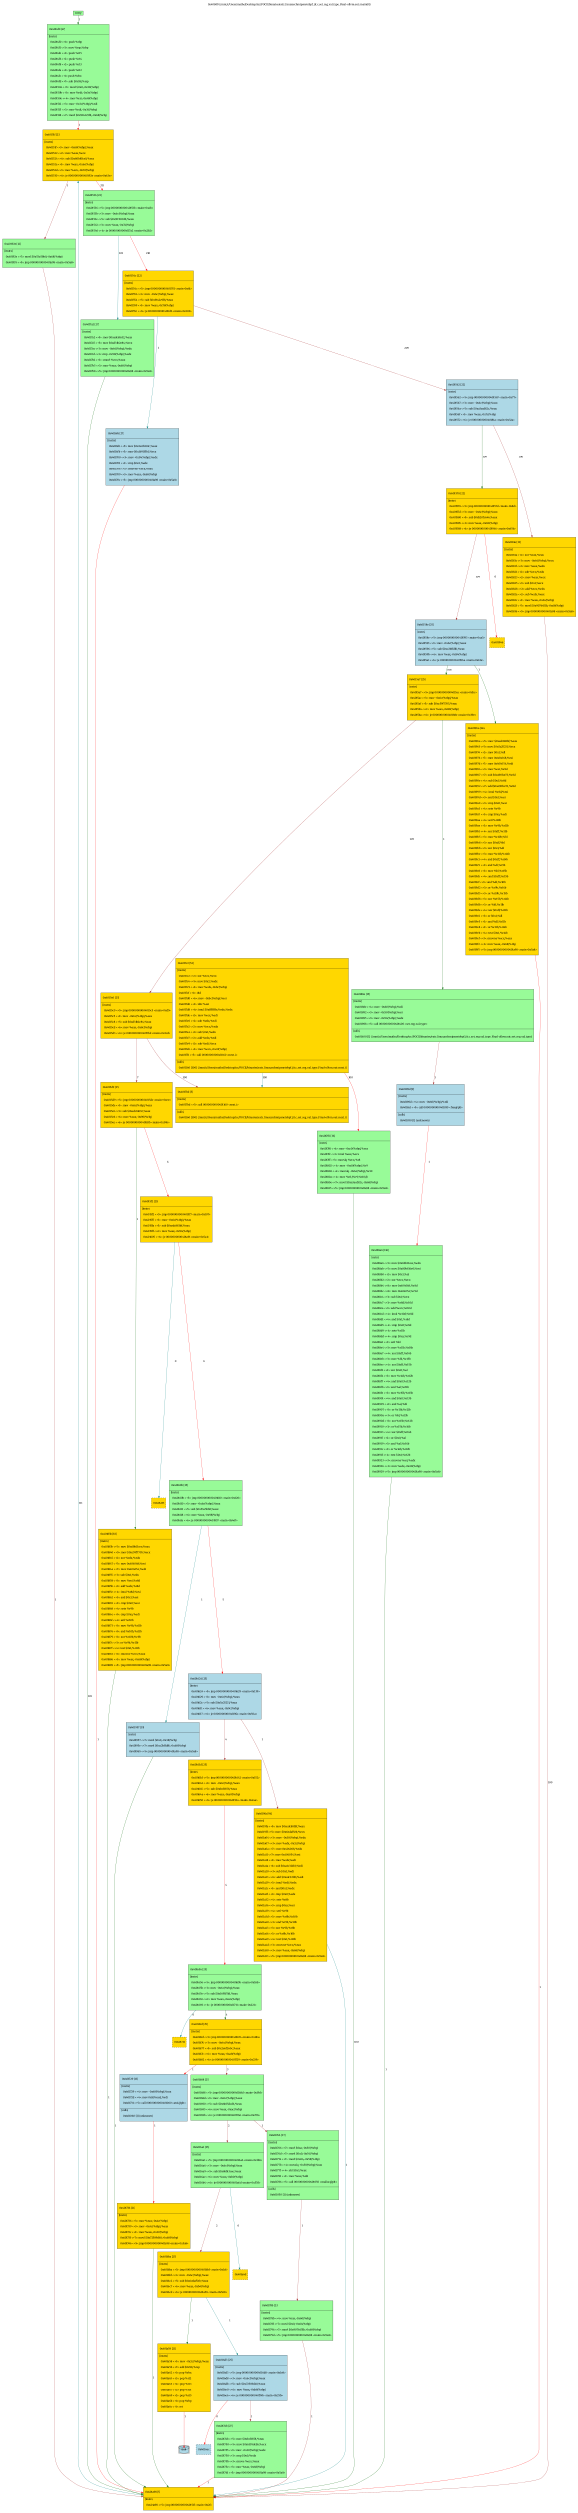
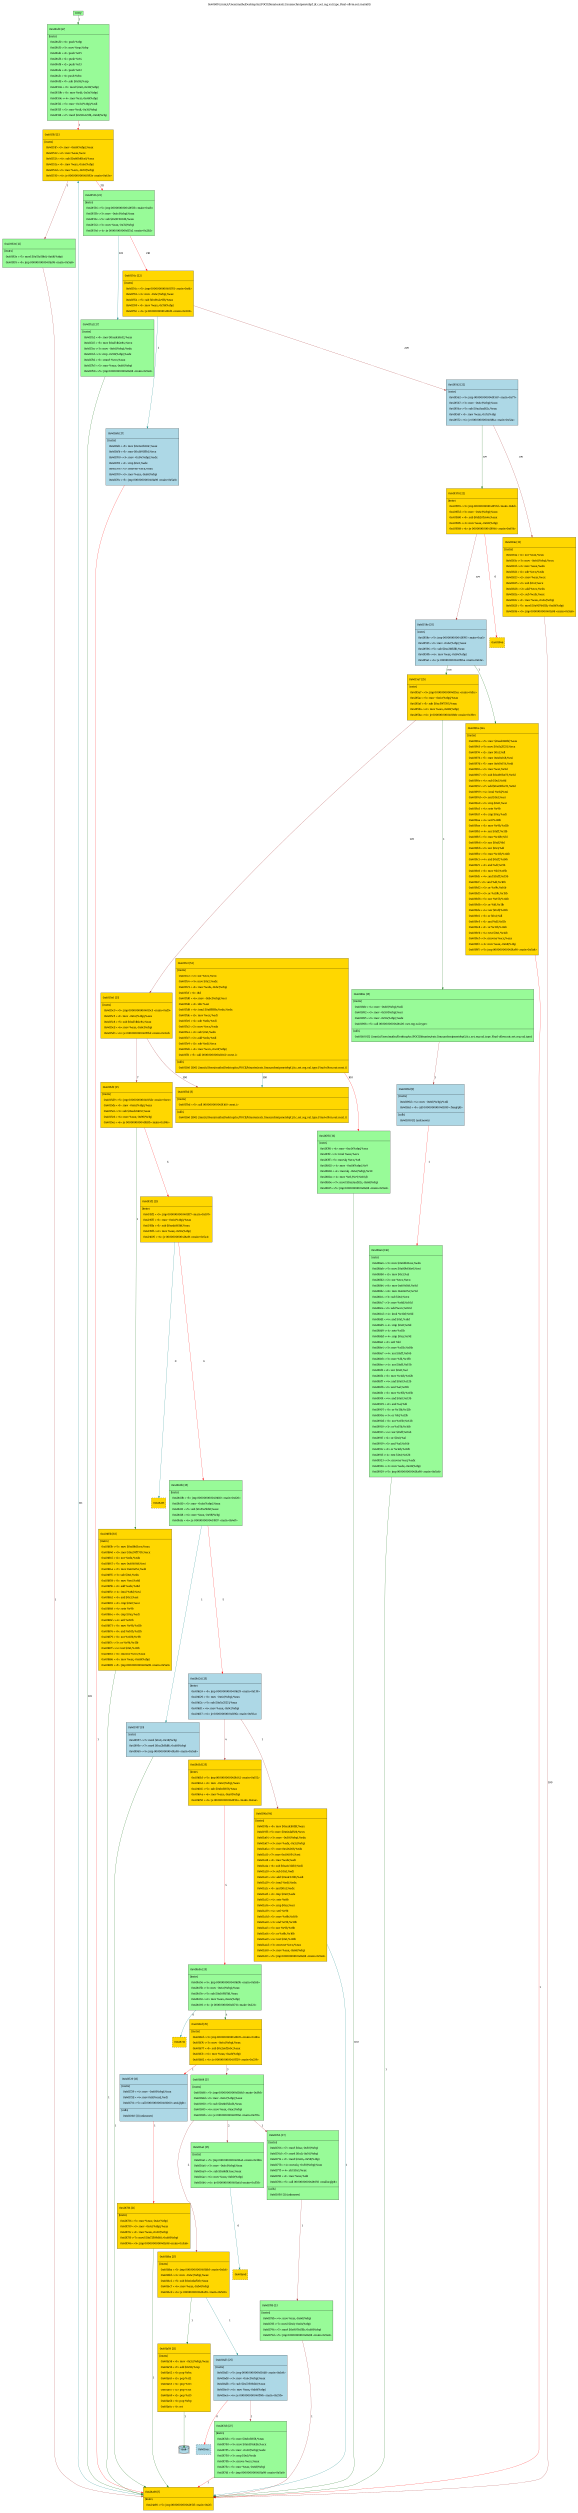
(211, 2219) -> (182, 2185)
(184, 2429) -> (184, 2429)
